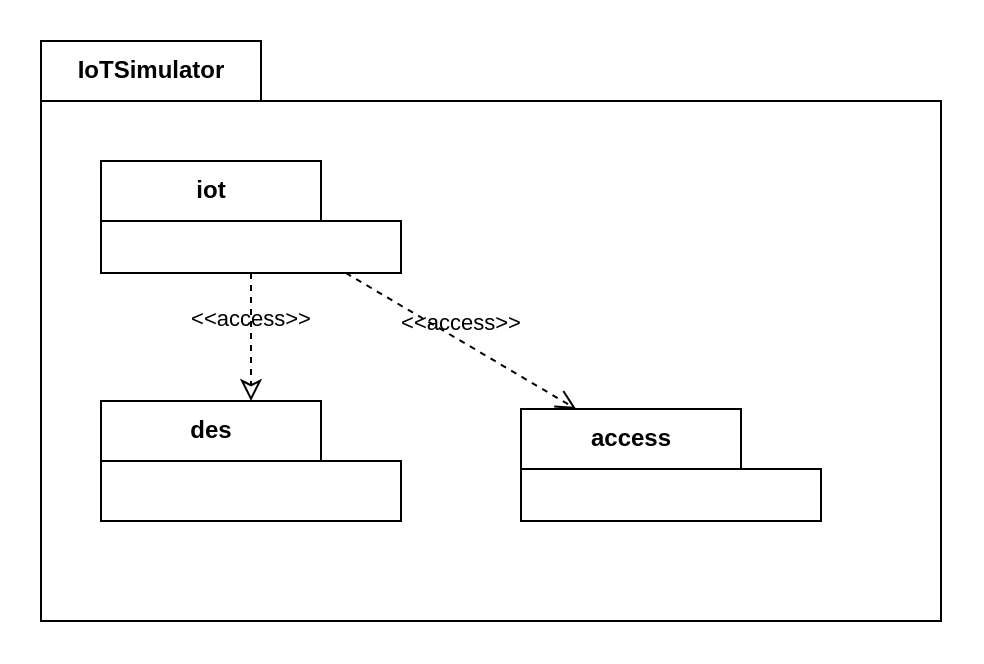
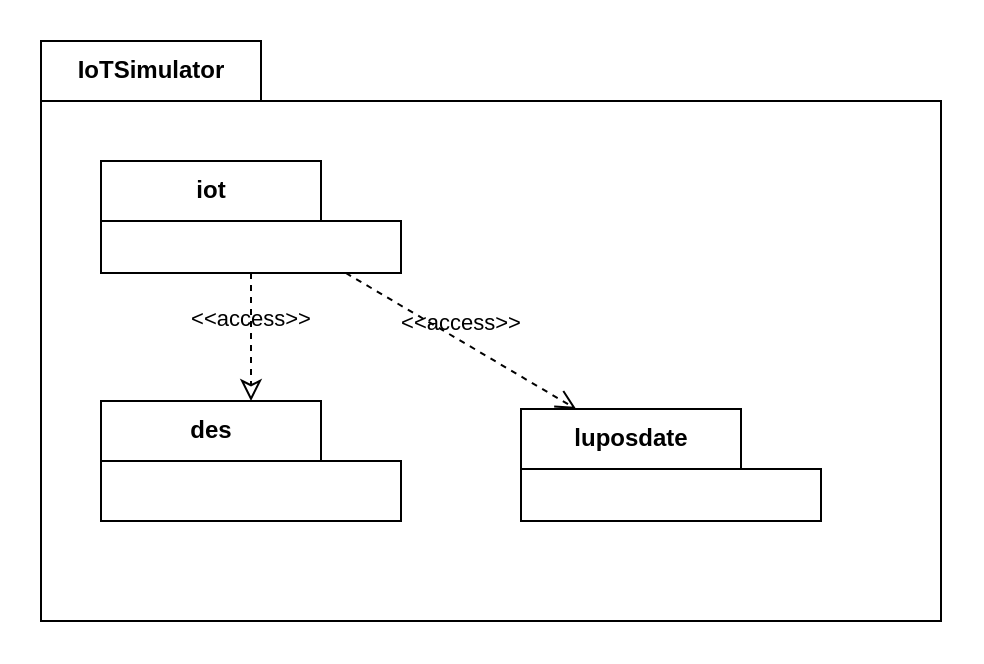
(632, 439) -> (632, 439)
